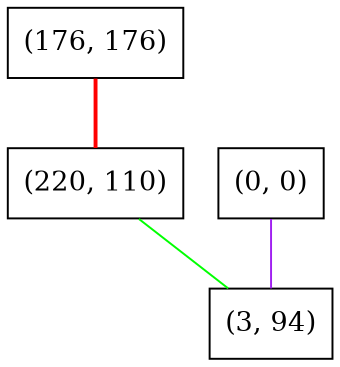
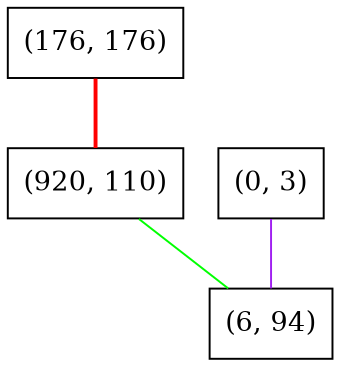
(96, 183) -> (96, 183)
(271, 183) -> (271, 183)
(271, 324) -> (271, 324)
